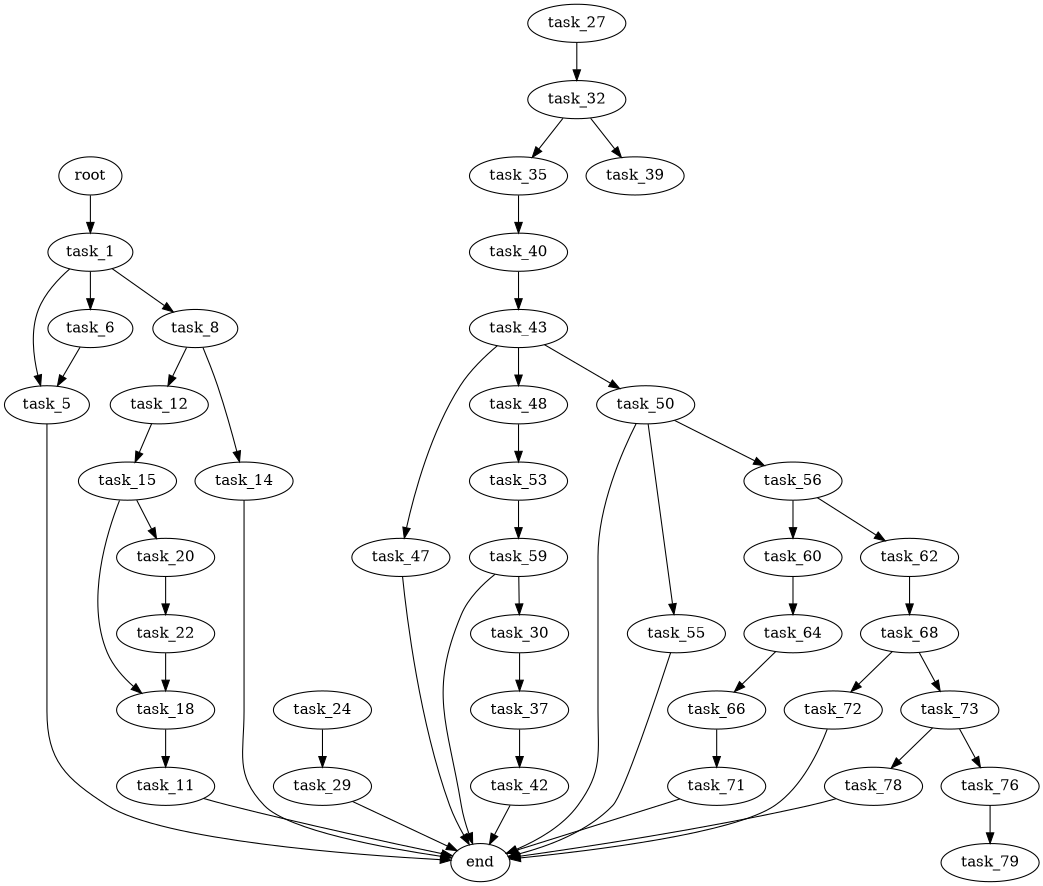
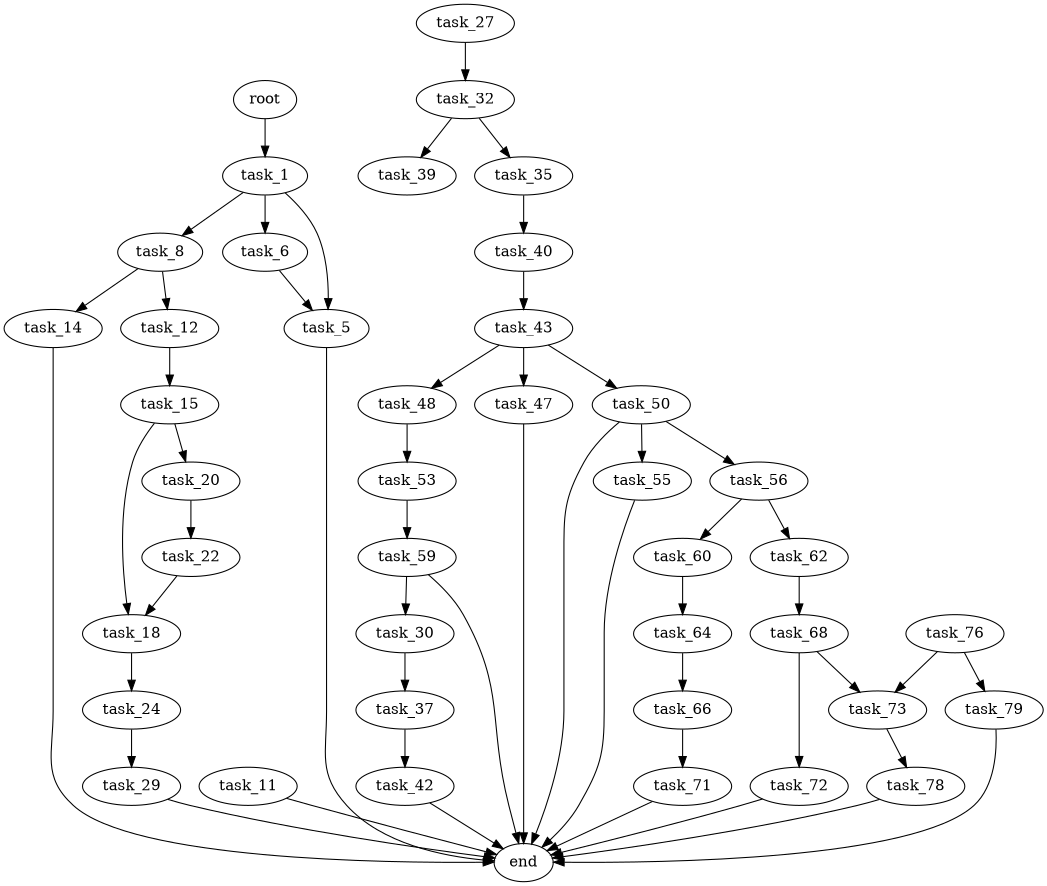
(166, 743) -> (132, 667)
(967, 743) -> (920, 668)
none -> (814, 851)
